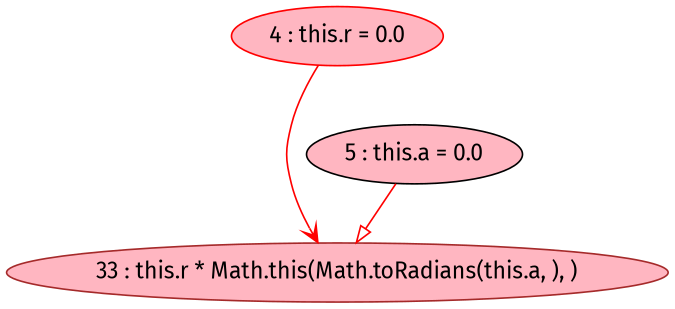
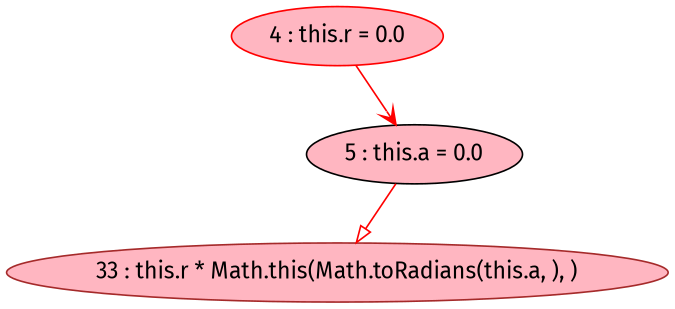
(287, 146) -> (371, 88)
